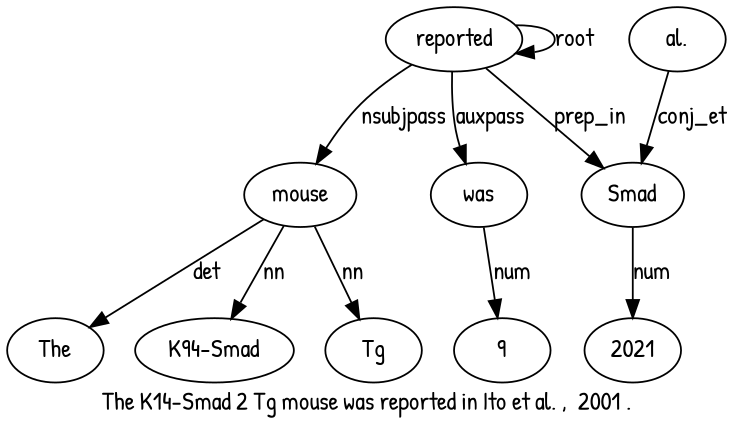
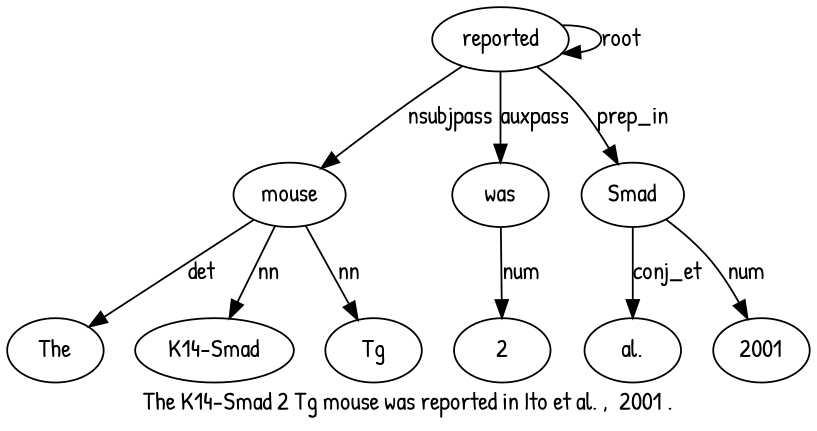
(658, 108) -> (633, 264)
(214, 350) -> (214, 350)
(502, 350) -> (502, 350)
(633, 350) -> (761, 350)
